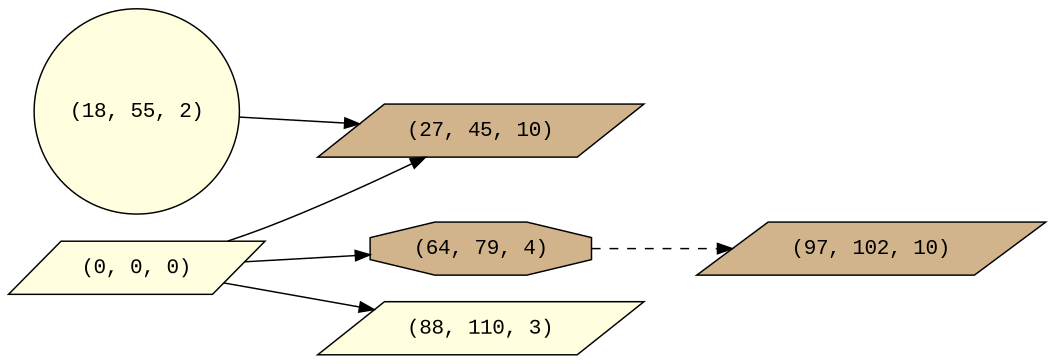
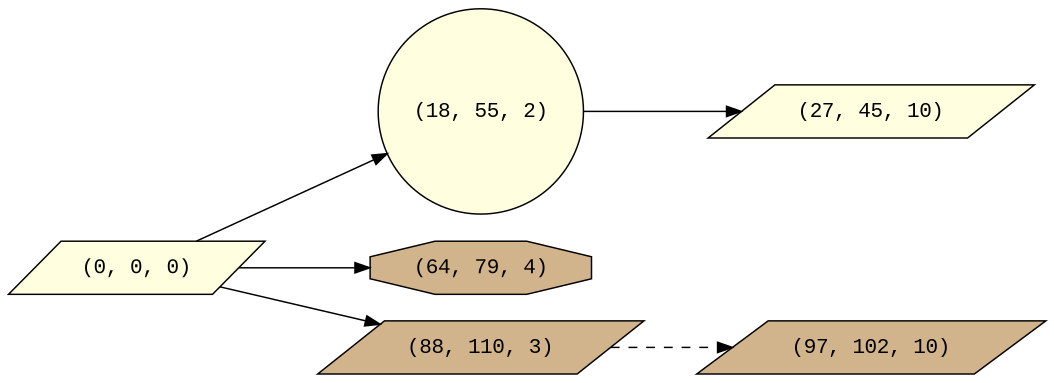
(481, 131) -> (871, 111)
(321, 205) -> (285, 200)
(654, 249) -> (664, 347)
(481, 328) -> (481, 347)
